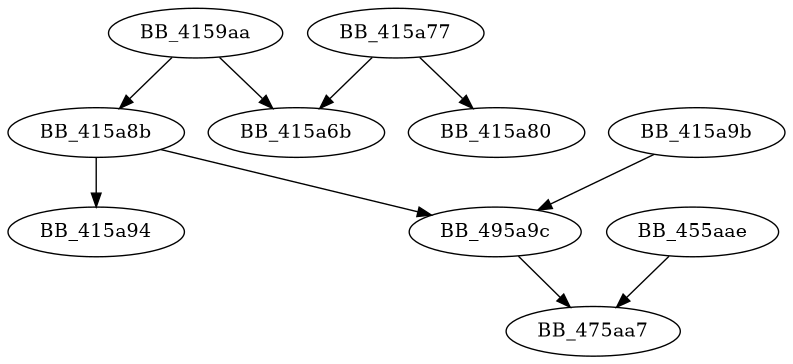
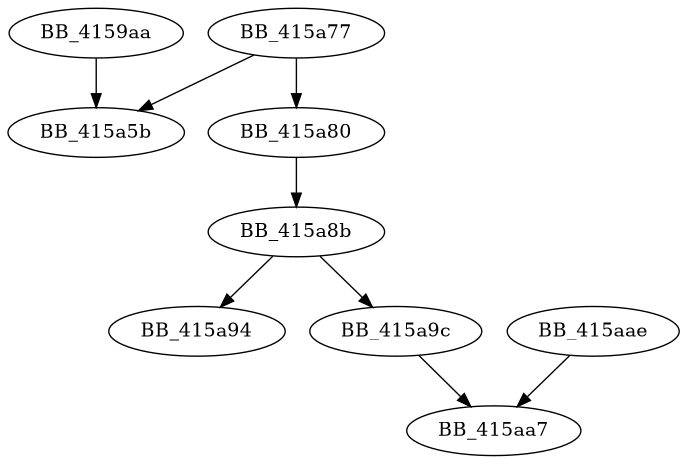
(151, 78) -> (296, 175)
(296, 133) -> (96, 133)
(697, 133) -> none
(495, 232) -> (396, 331)
(693, 232) -> (593, 331)
(593, 331) -> (494, 431)
